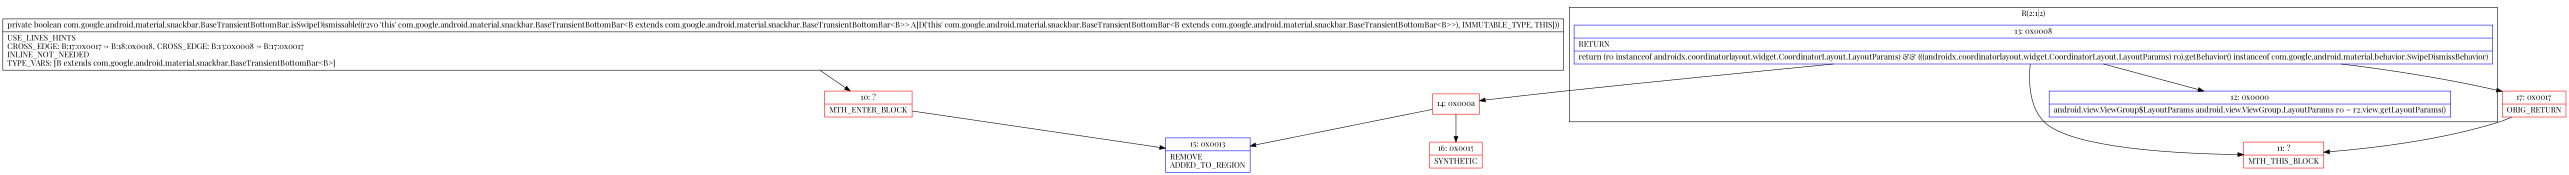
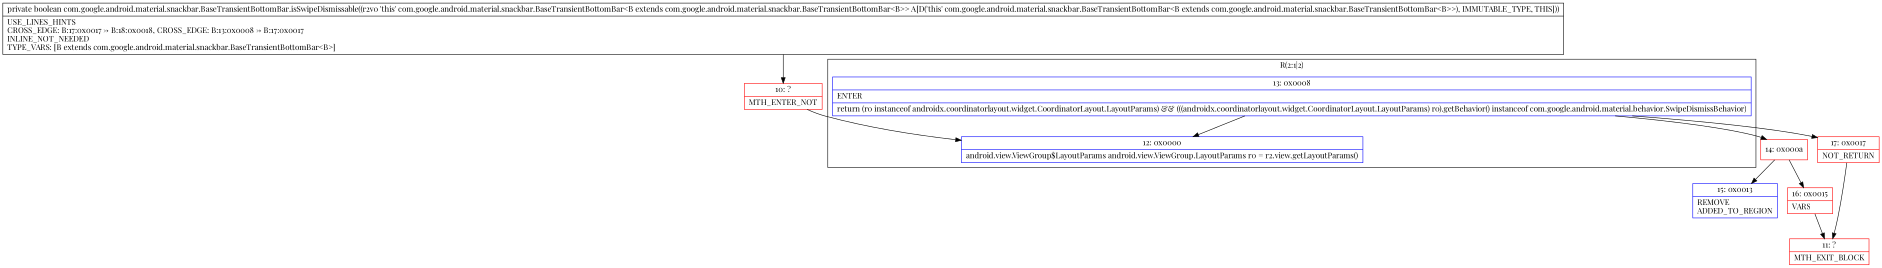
(1594, 44) -> (850, 96)
(868, 110) -> (783, 103)
(2534, 110) -> (1848, 156)
(1036, 129) -> (880, 128)
(2108, 145) -> (1819, 224)
(1456, 161) -> (1802, 207)
(2284, 161) -> (1829, 258)
